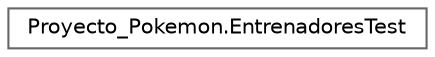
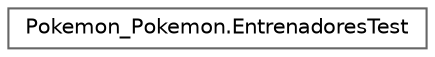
(217, 28) -> (217, 28)
